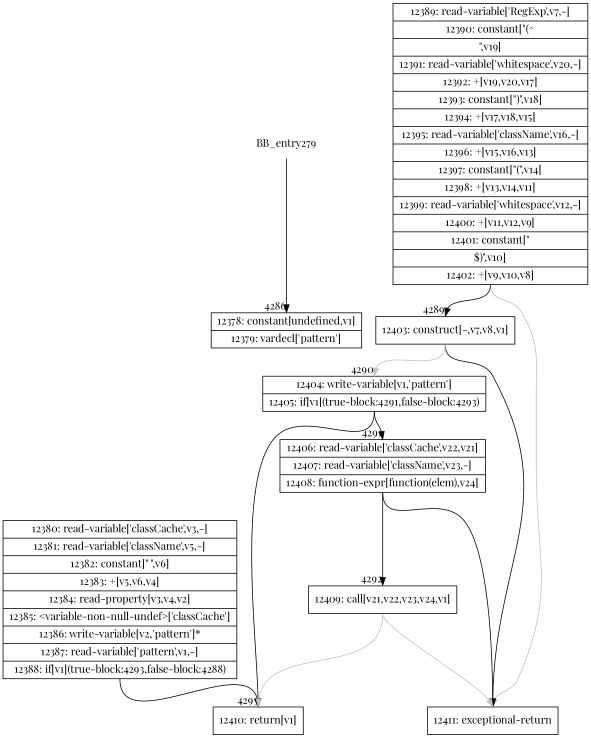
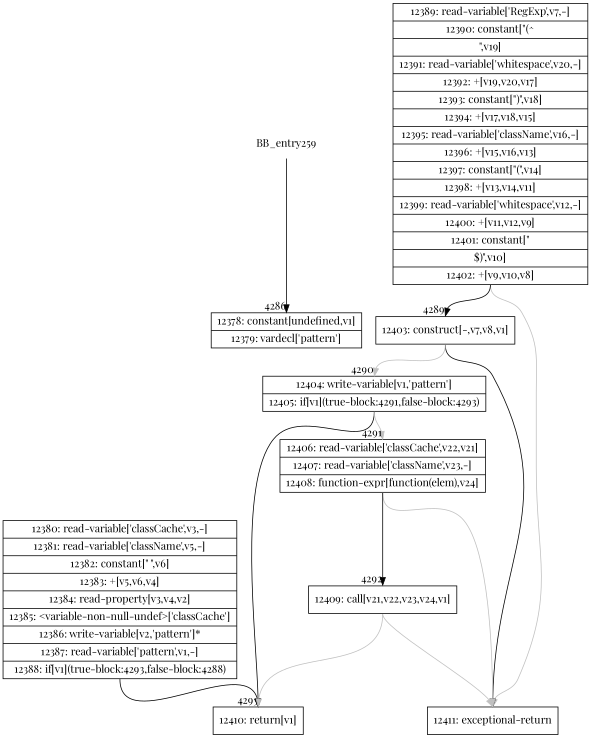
(286, 144) -> (286, 144)
(377, 422) -> (377, 422)
(480, 561) -> (480, 561)
